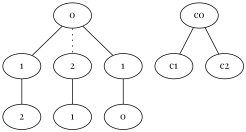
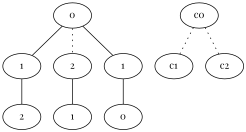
(187, 41) -> (187, 41)
(212, 41) -> (212, 41)
